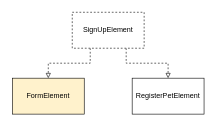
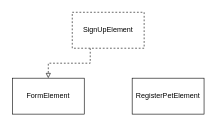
(144, 63) -> none
(48, 96) -> (48, 96)
